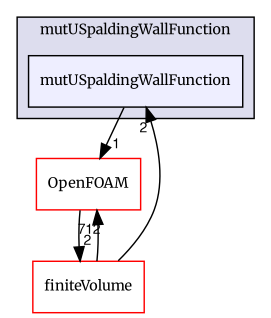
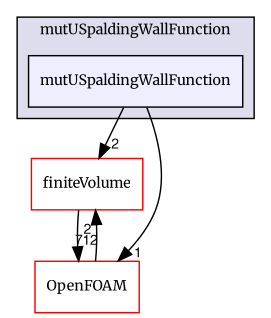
(158, 197) -> (114, 127)
